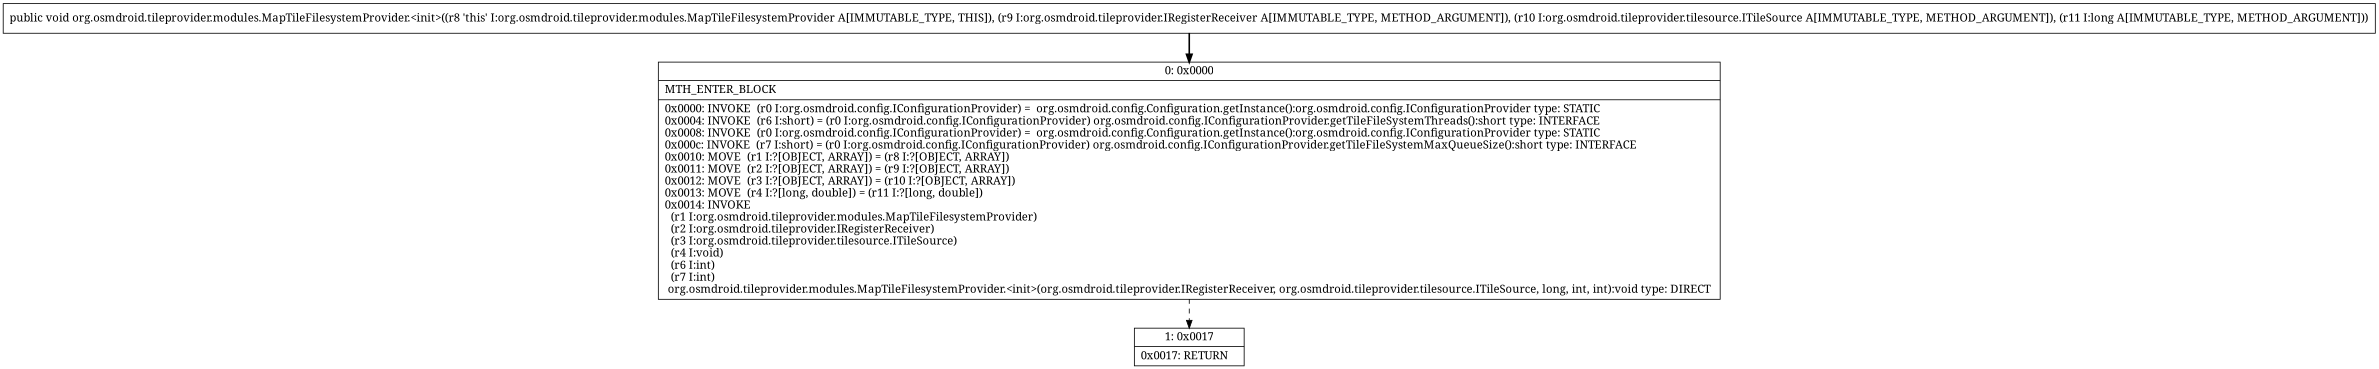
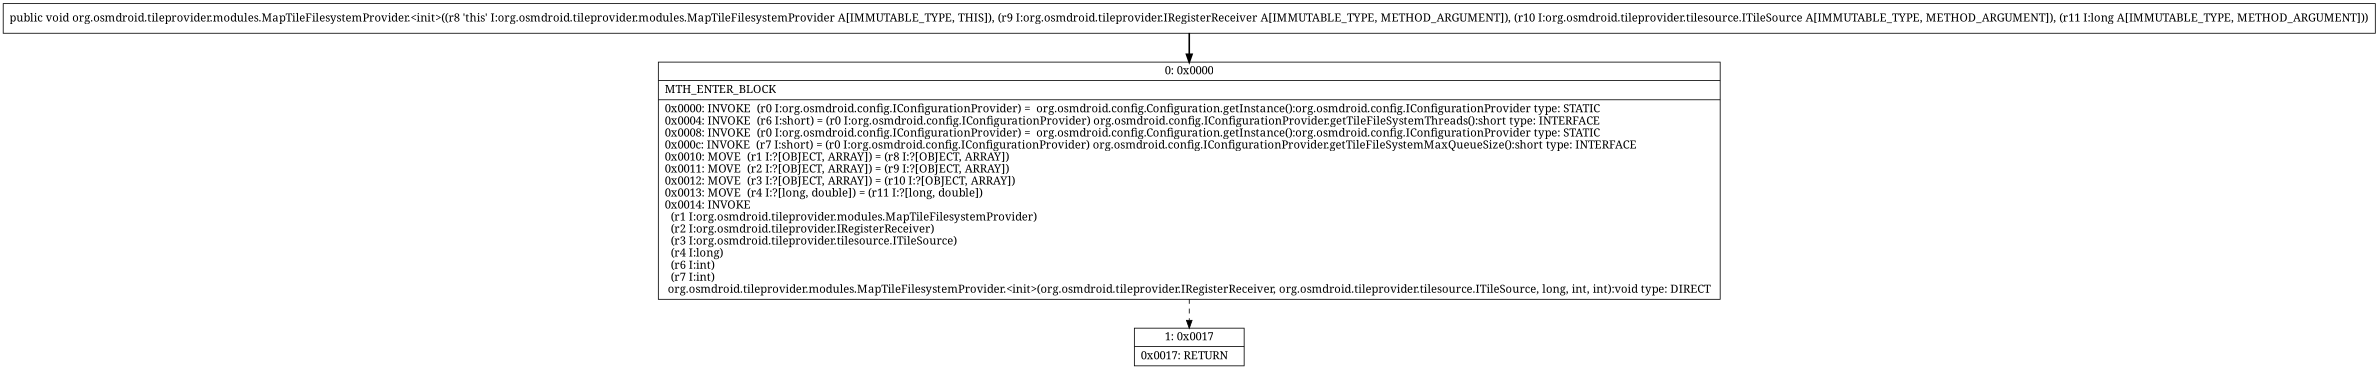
(694, 253) -> (694, 253)
